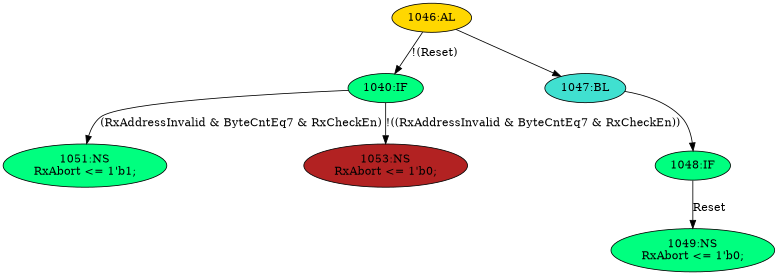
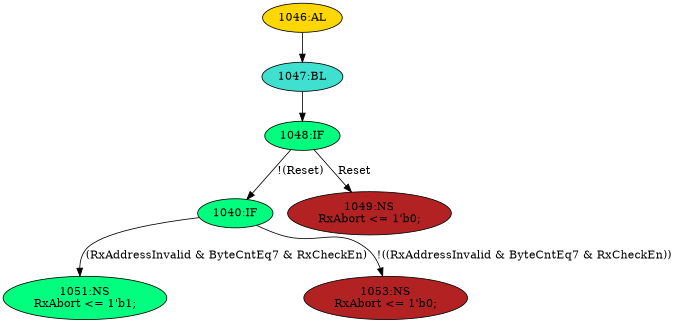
(411, 49) -> (272, 171)
(693, 250) -> (370, 213)
